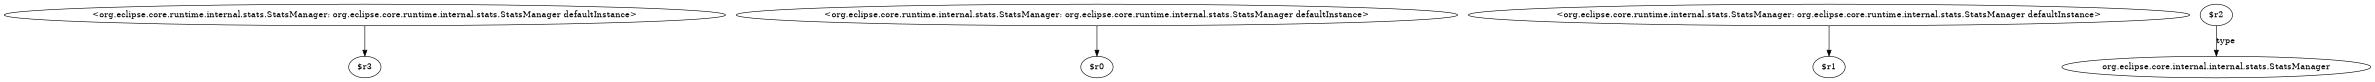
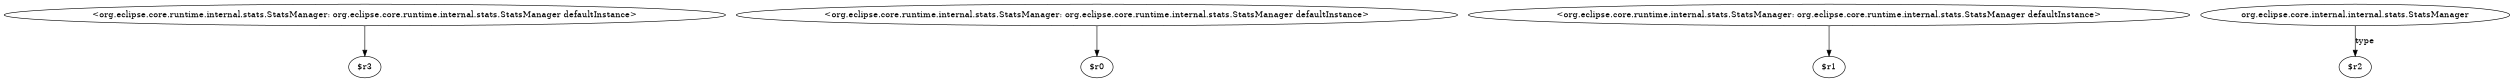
(2216, 38) -> (2355, 38)
